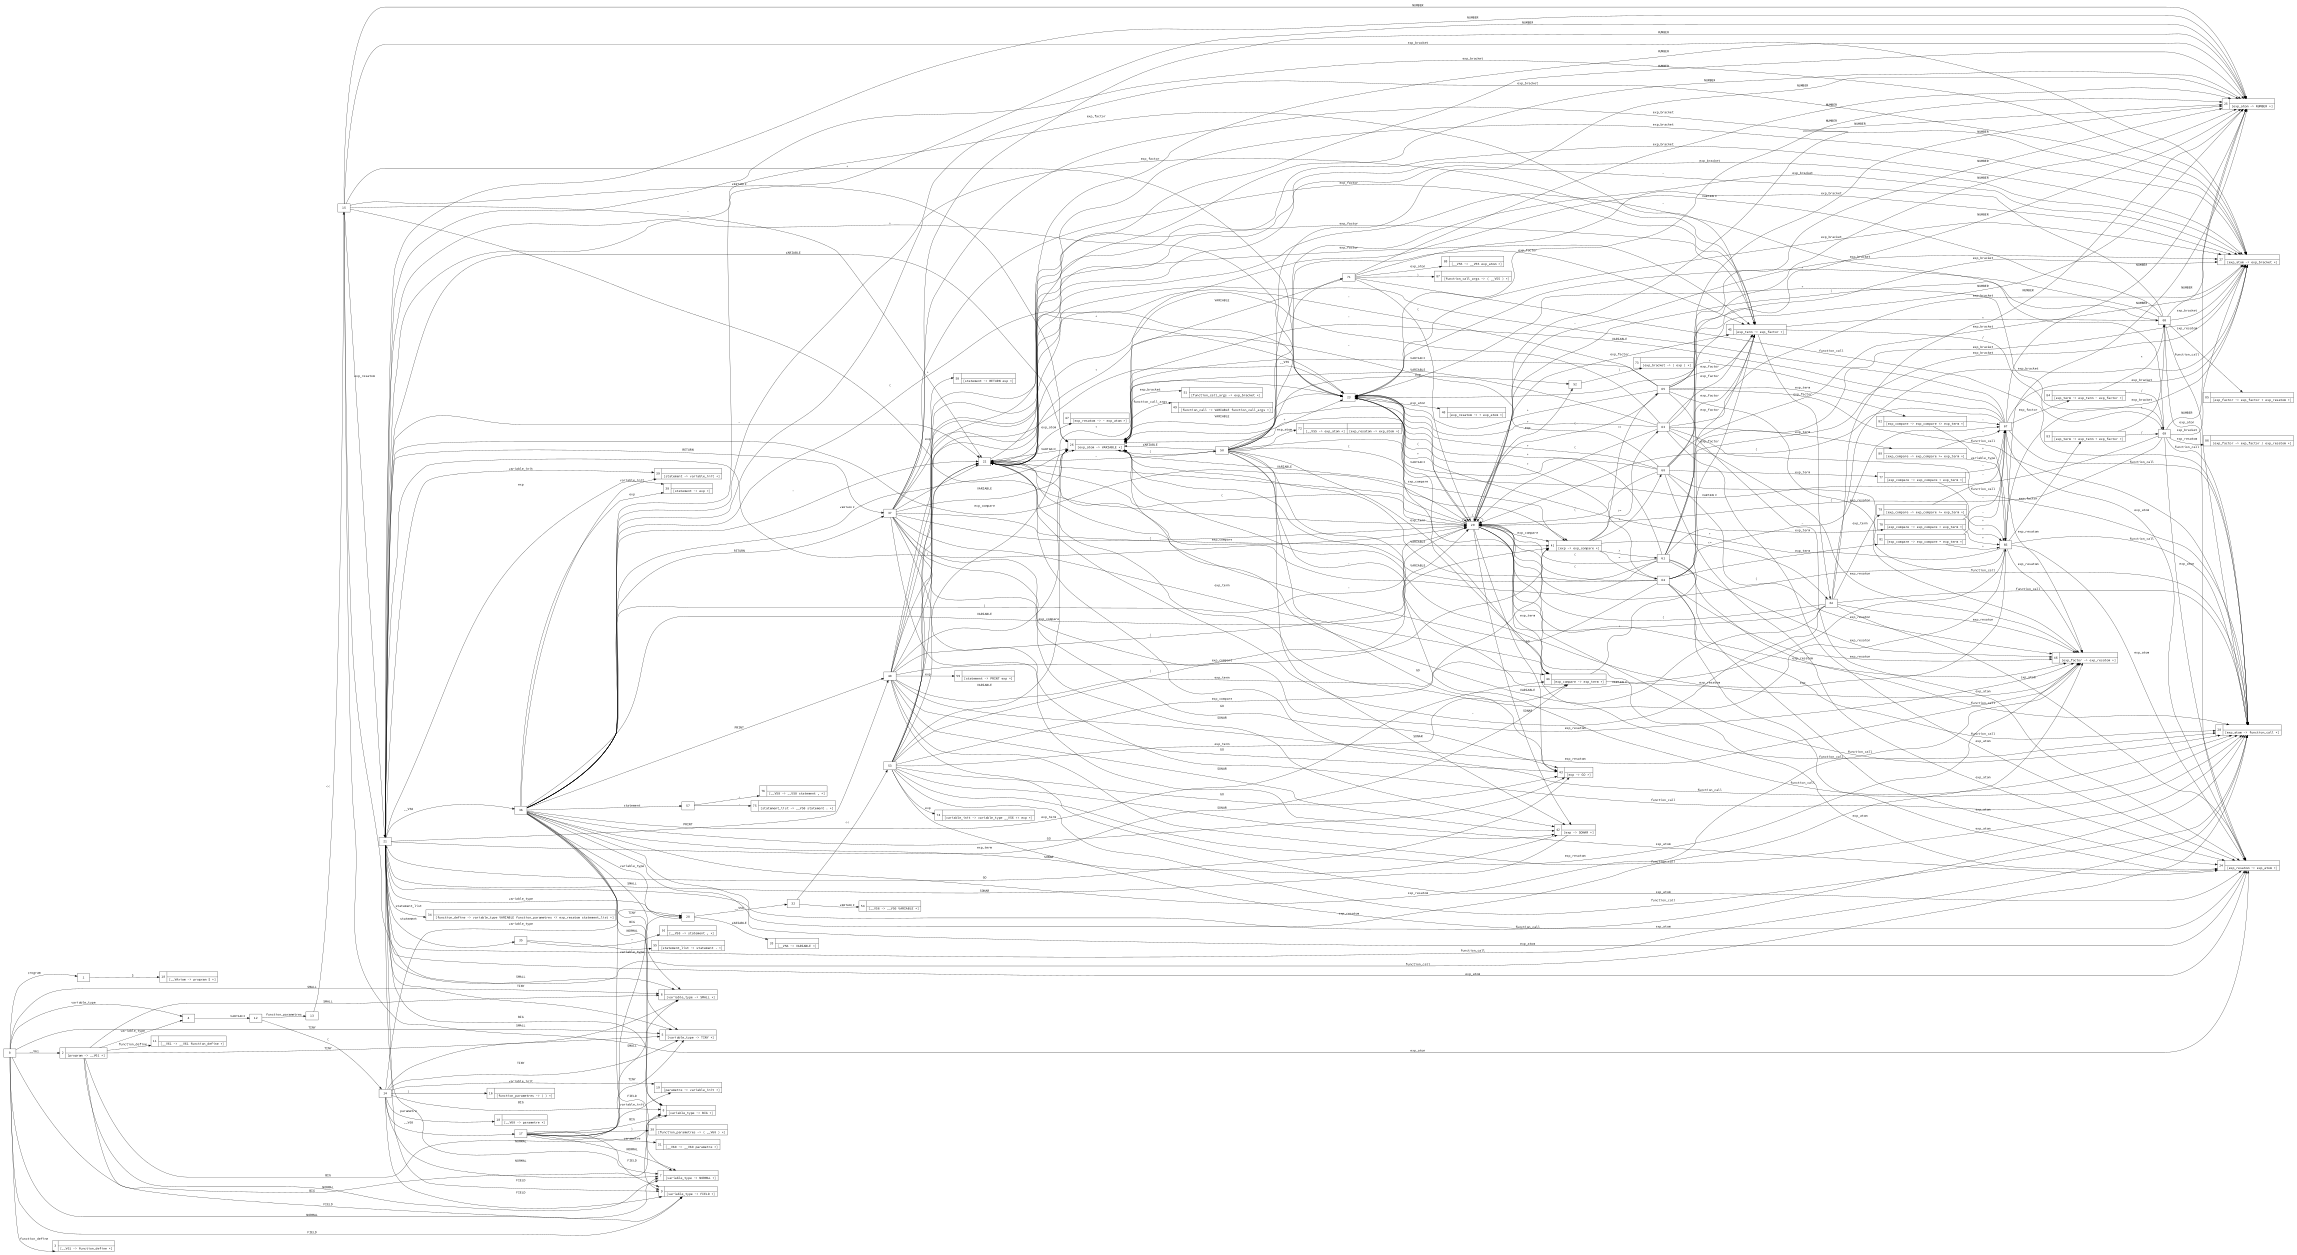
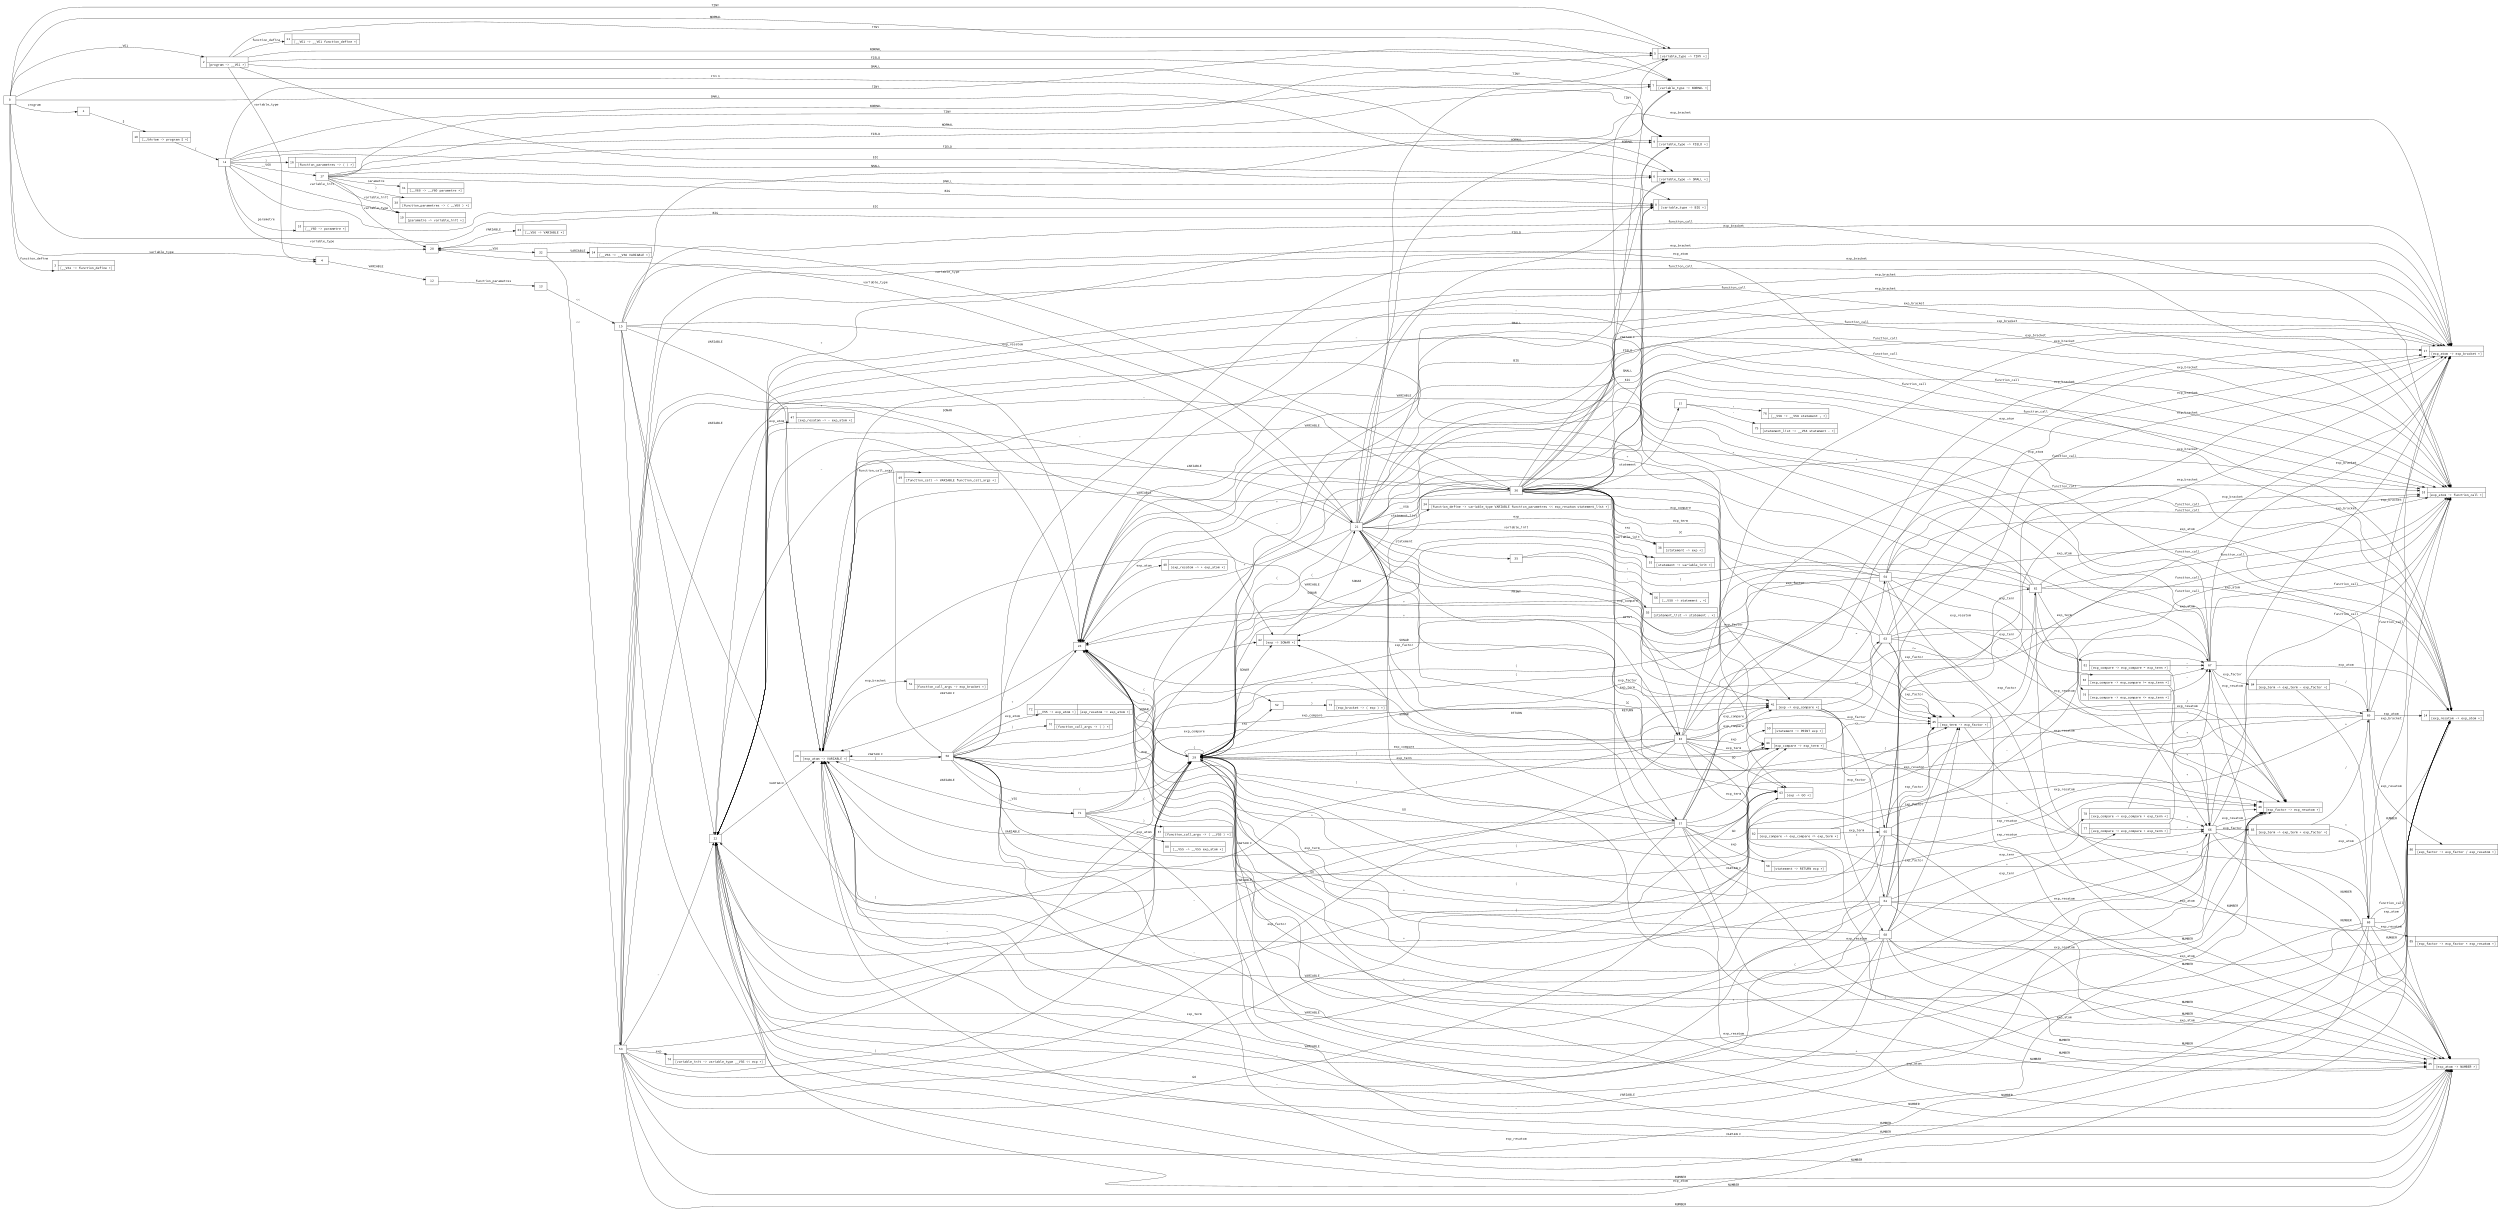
(1788, 389) -> (1859, 832)
(1983, 458) -> (2187, 755)
(1803, 683) -> (2007, 803)
none -> (1080, 724)
(327, 1043) -> (195, 151)
